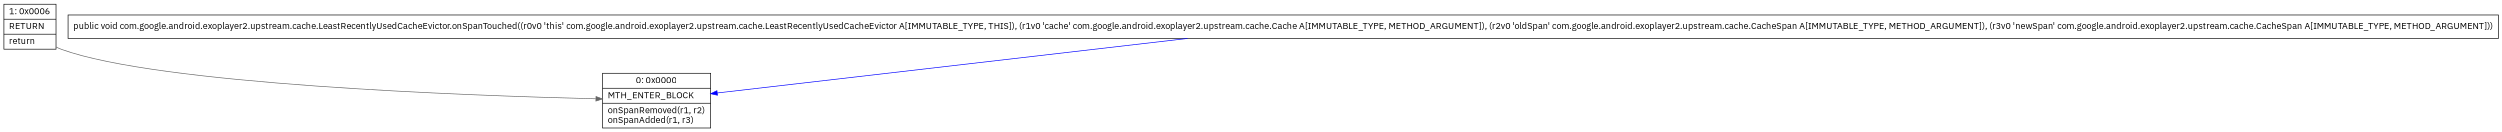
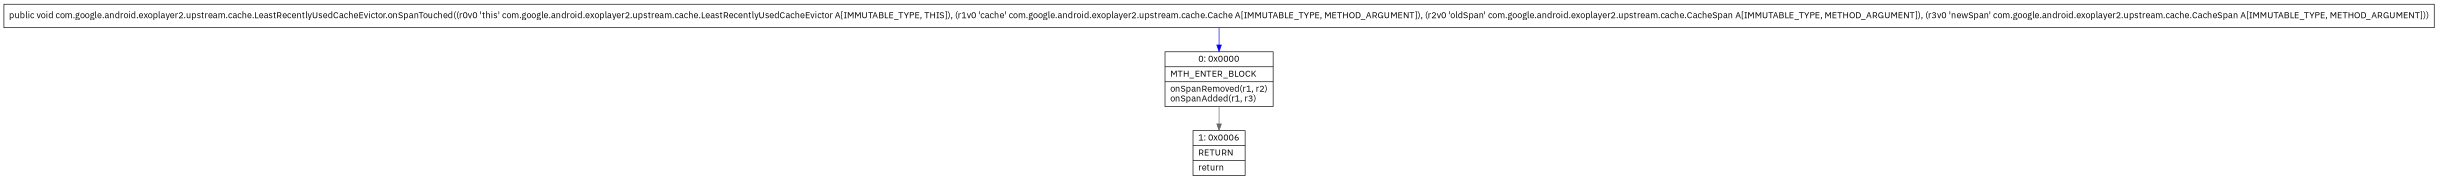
(324, 87) -> (1219, 115)
